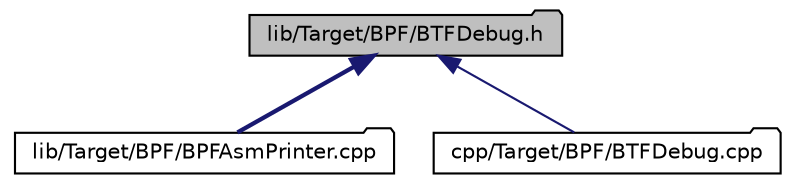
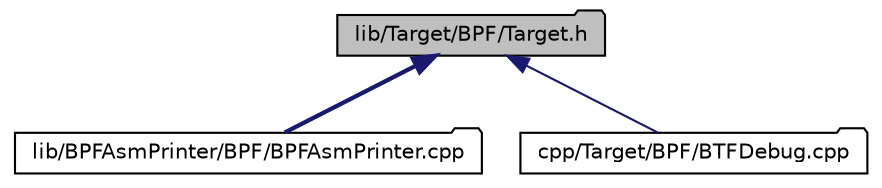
(406, 35) -> (471, 35)
(205, 153) -> (248, 153)
